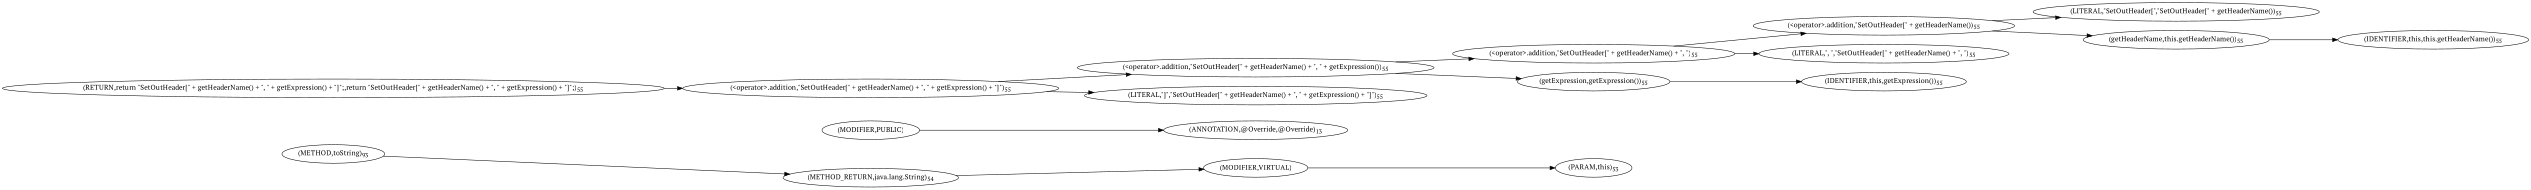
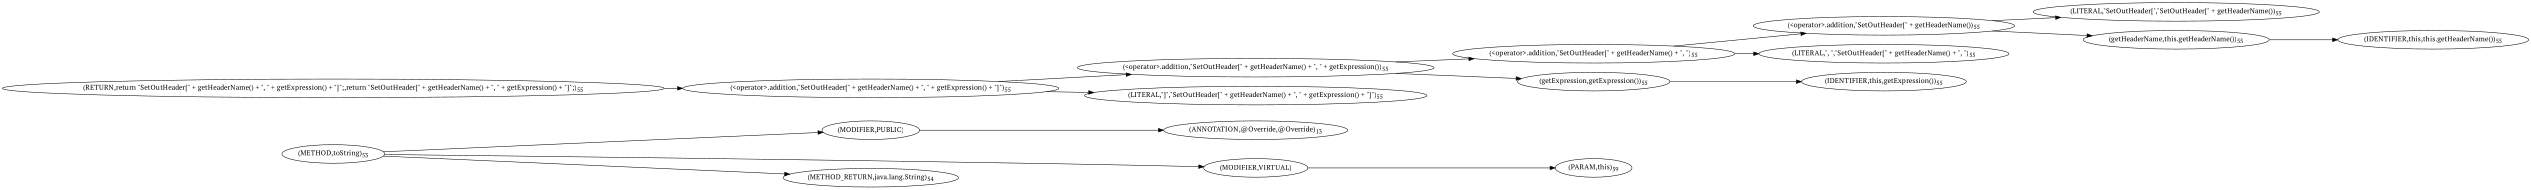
none -> (601, 142)
(365, 153) -> (365, 153)
(1616, 167) -> (1616, 167)
(1077, 172) -> (792, 160)
